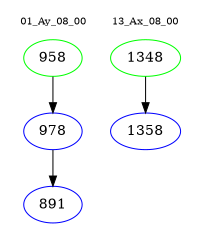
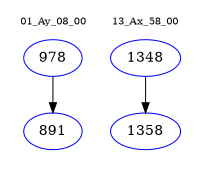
(146, 22) -> (146, 22)
(53, 58) -> none
(146, 58) -> (146, 58)
